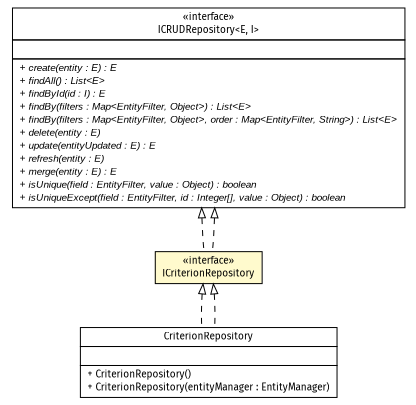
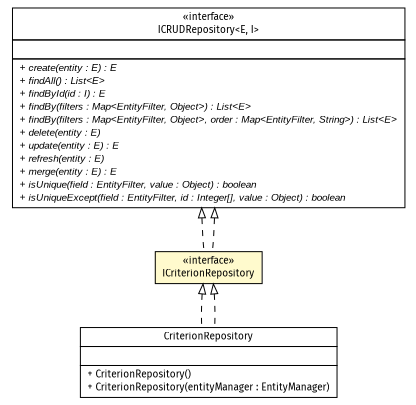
(88, 146) -> (69, 146)
